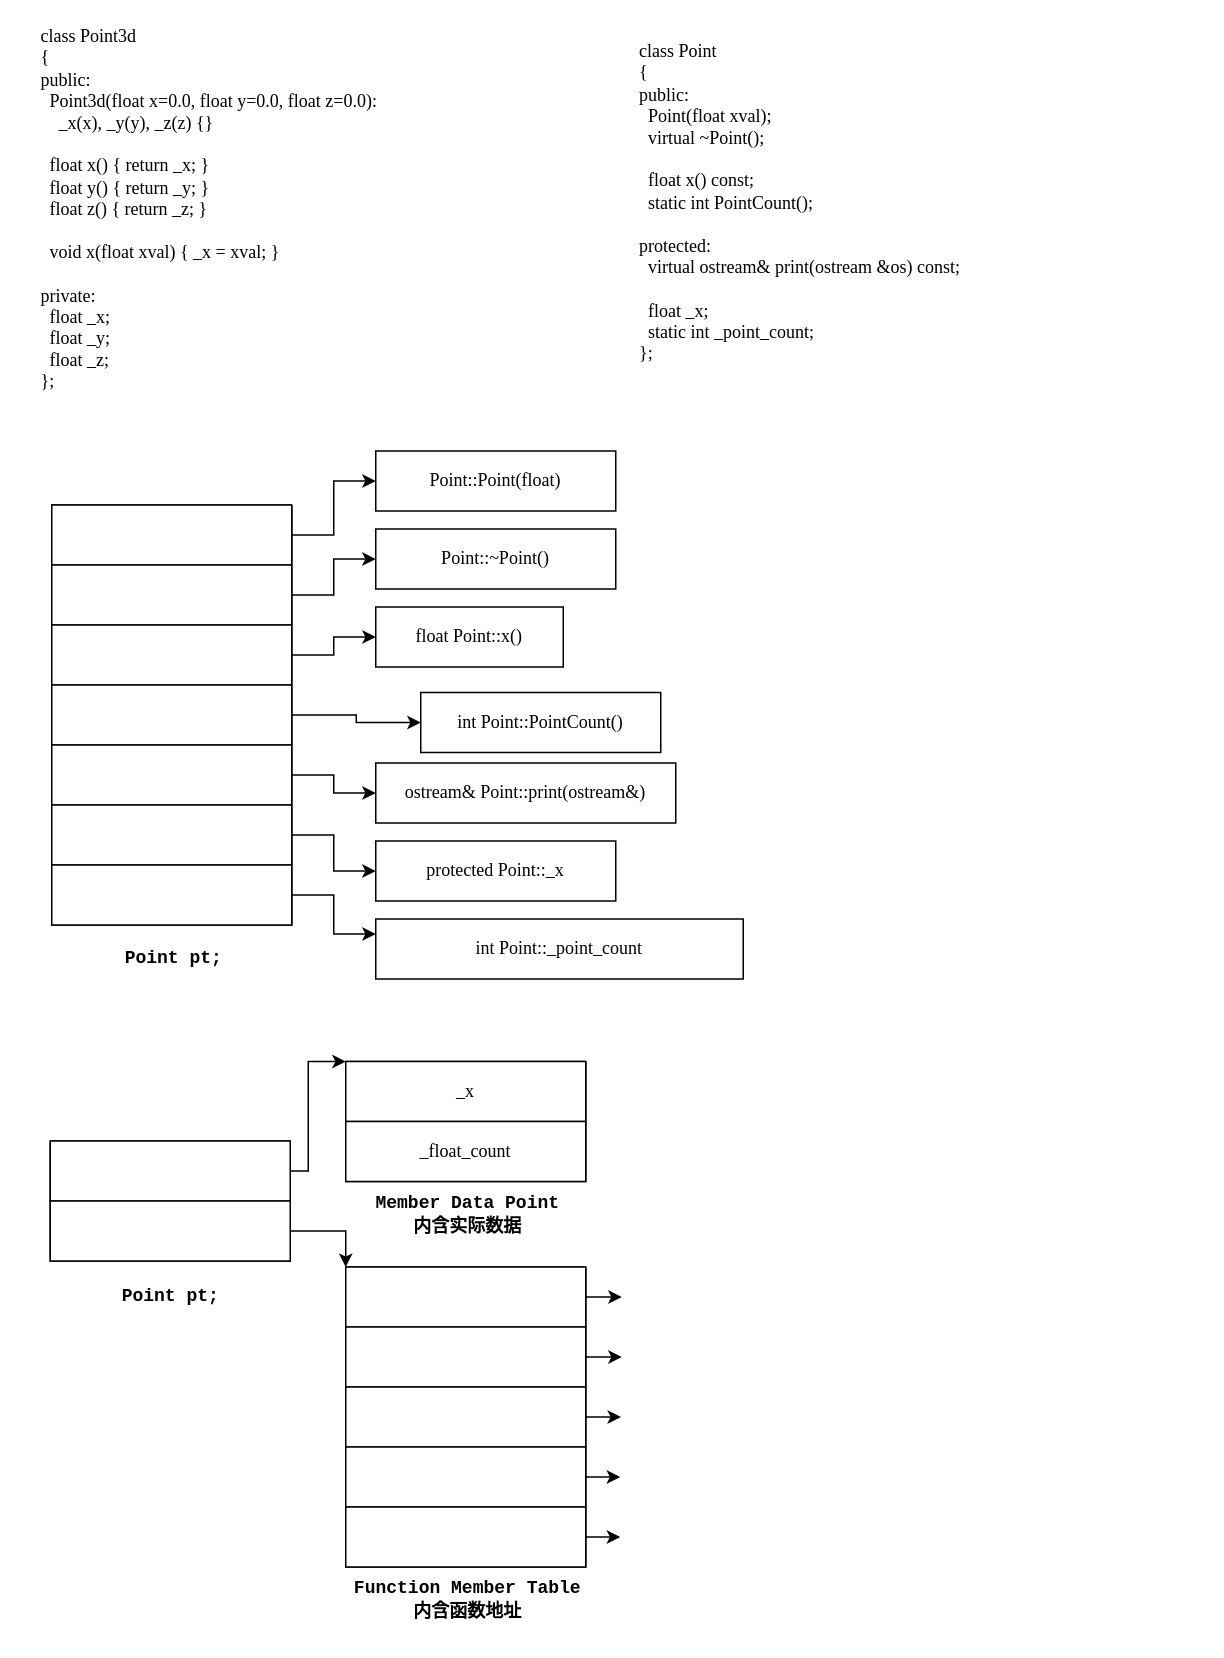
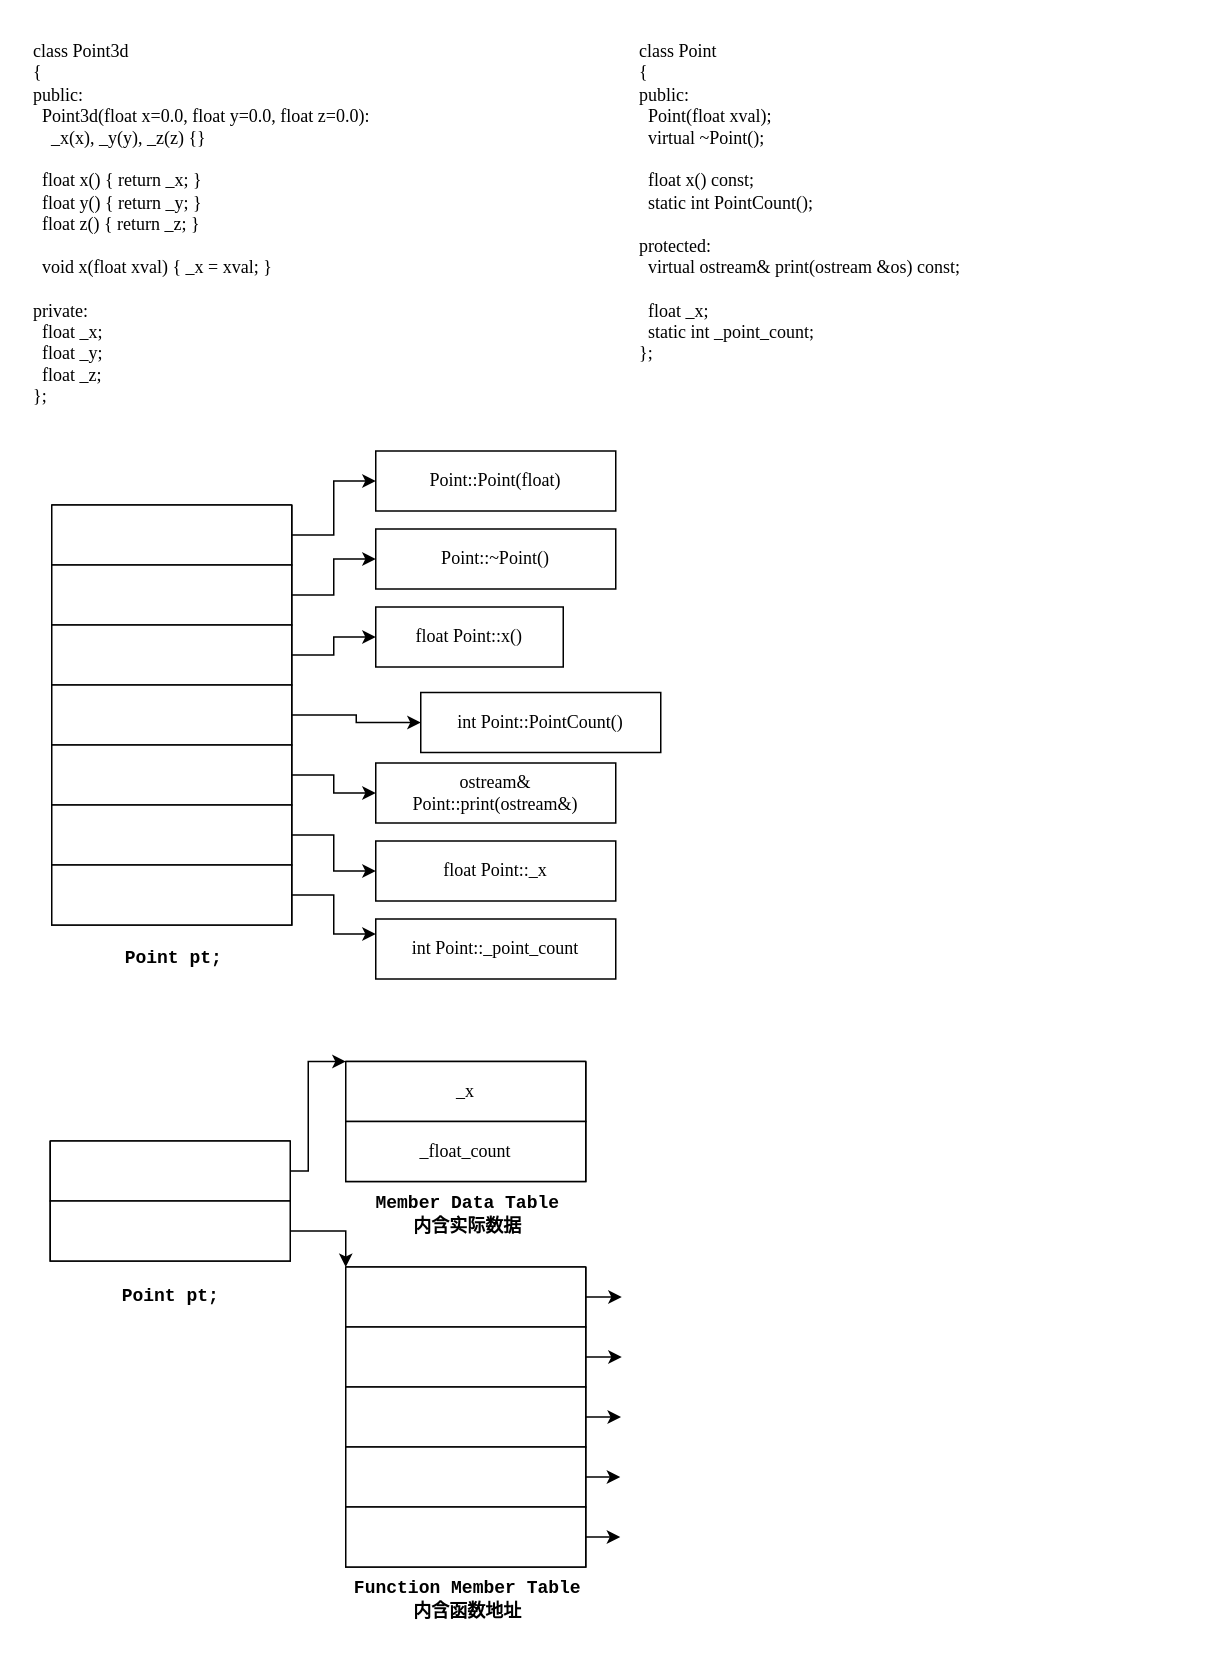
(316, 226) -> (308, 241)
(526, 793) -> (496, 793)
(496, 871) -> (496, 871)
(560, 949) -> (496, 949)
(468, 1214) -> (468, 1214)
